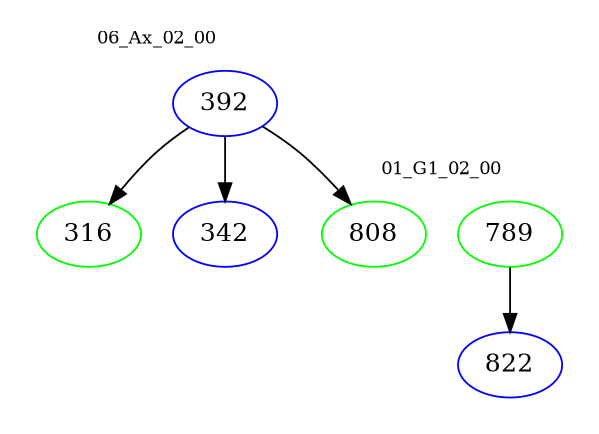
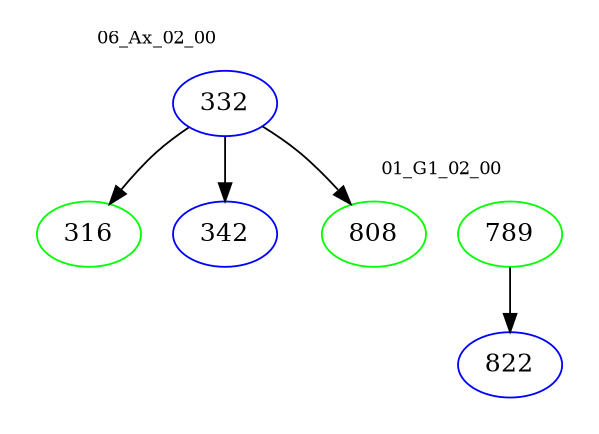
(225, 103) -> (225, 103)
